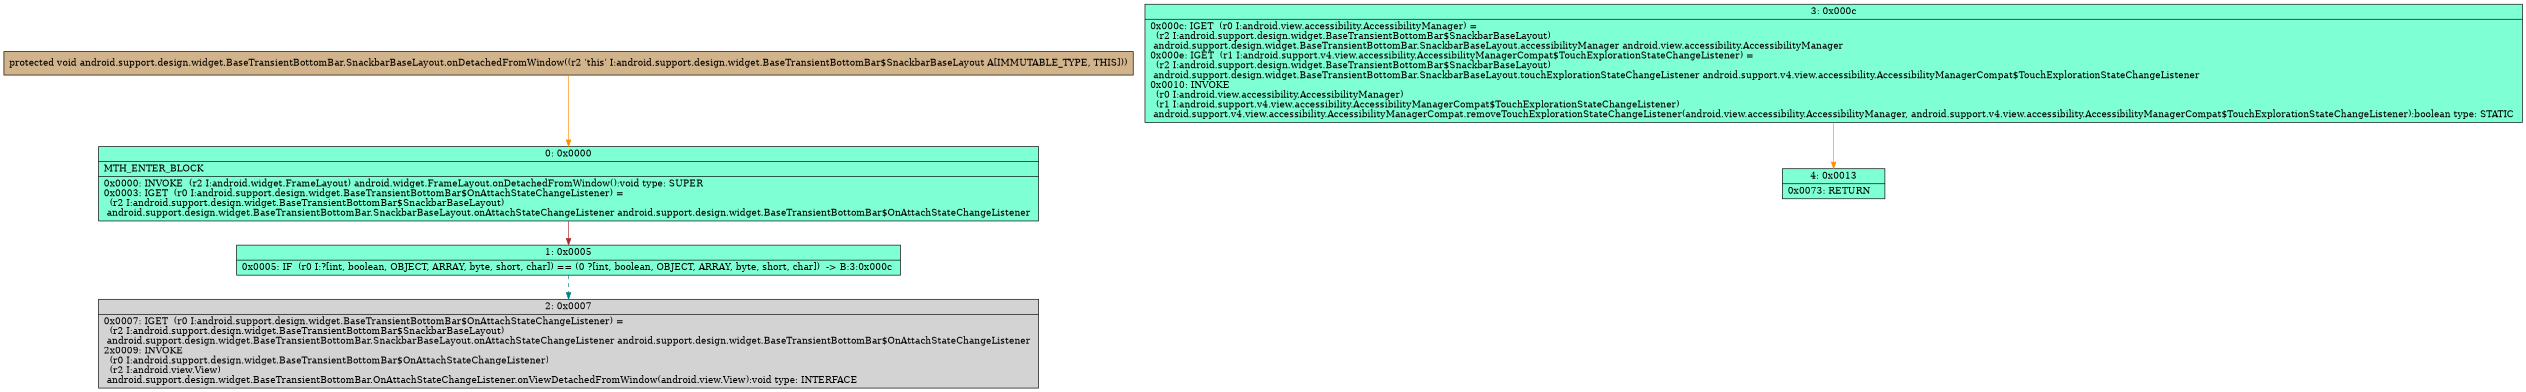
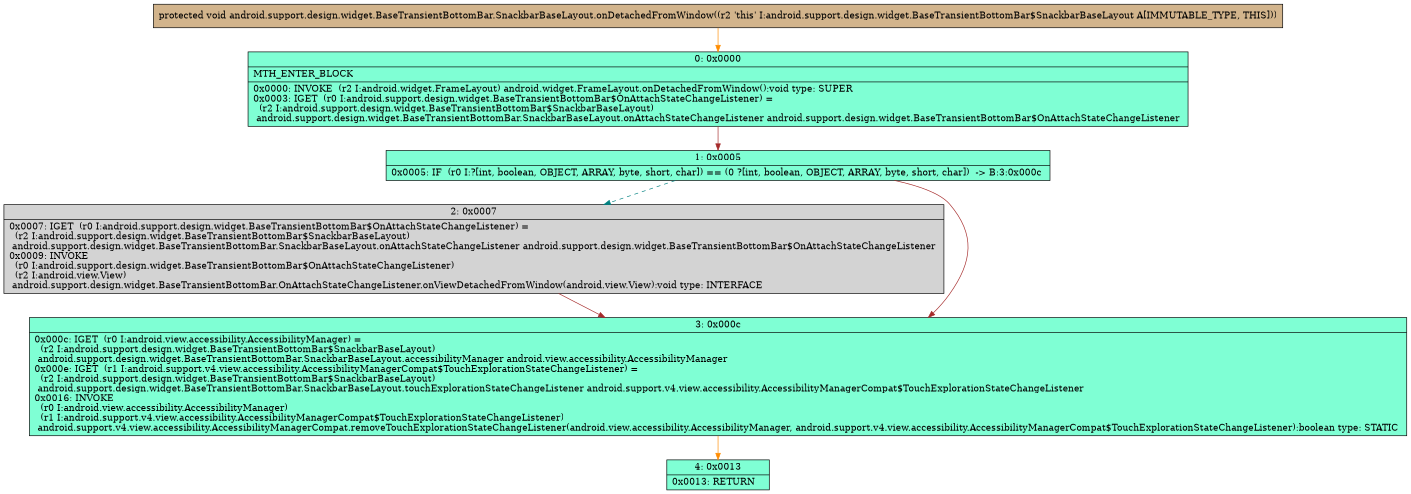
(1193, 85) -> (77, 399)
(1834, 191) -> (718, 482)
none -> (965, 231)
none -> (579, 304)
(147, 351) -> (52, 256)
